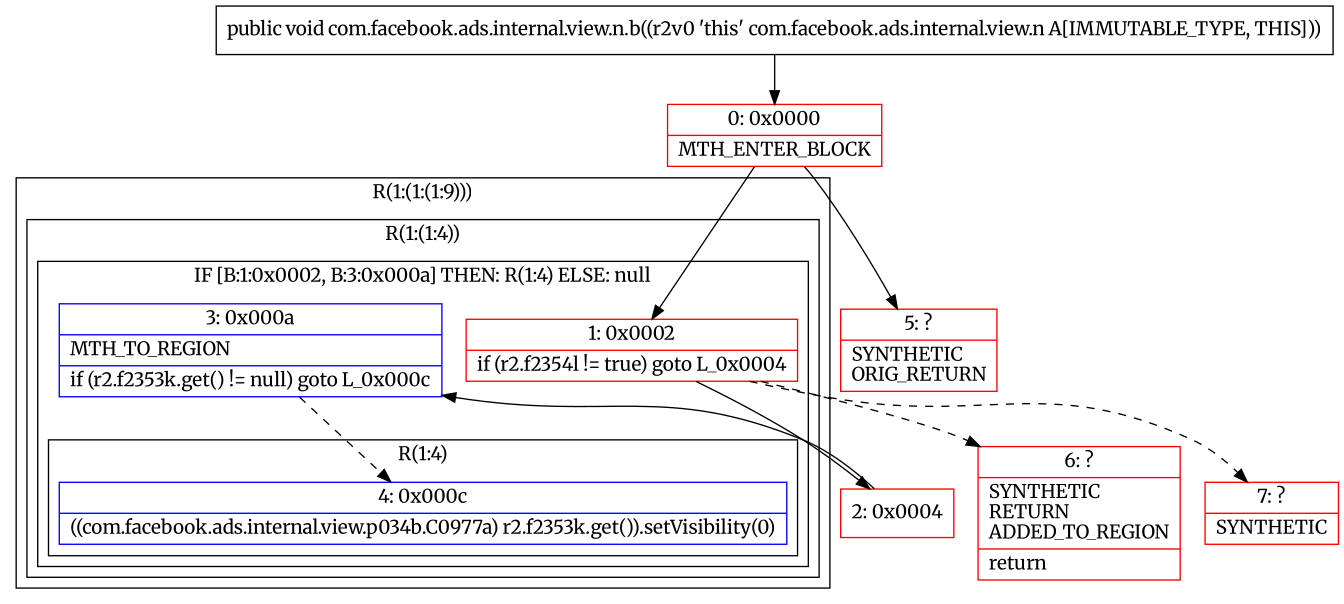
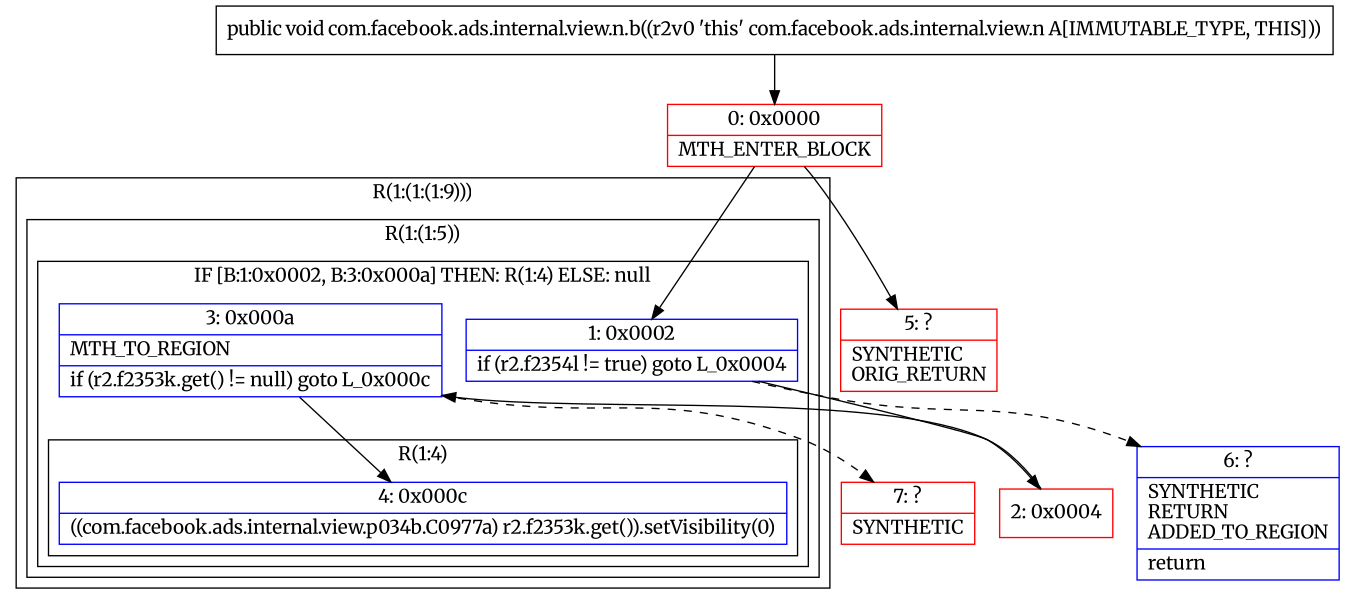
(423, 235) -> (423, 235)
(632, 350) -> (632, 350)
(1000, 404) -> (712, 415)
(336, 431) -> (336, 431)
(1079, 513) -> (1238, 513)
